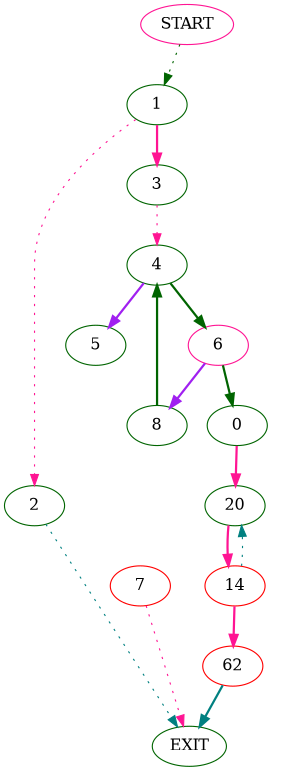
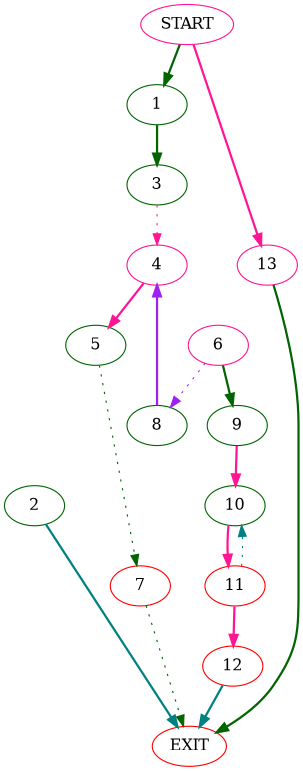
(174, 59) -> (174, 59)
(157, 139) -> (157, 139)
(157, 265) -> (157, 265)
none -> (267, 265)
(35, 278) -> none
(130, 301) -> (130, 301)
(184, 301) -> none
(157, 351) -> (157, 351)
(191, 381) -> (191, 381)
(237, 426) -> (237, 426)
none -> (117, 460)
(235, 506) -> (235, 506)
(235, 586) -> (235, 586)
(109, 621) -> (109, 621)
(163, 661) -> (163, 661)
(233, 666) -> (233, 666)
(189, 746) -> (189, 746)
